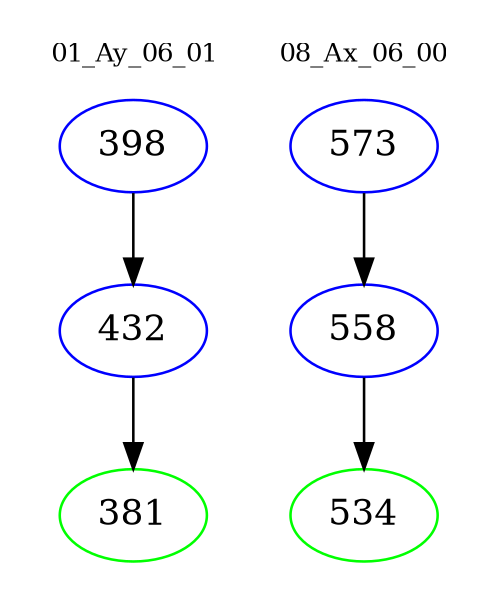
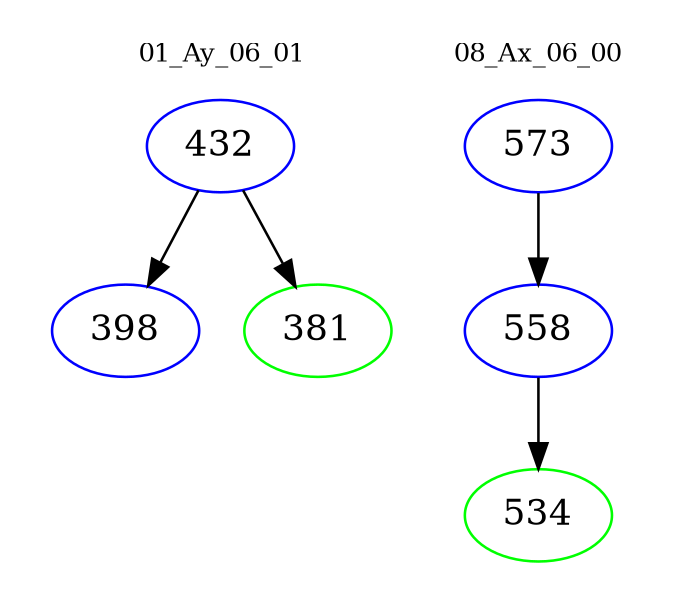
(133, 226) -> (179, 226)
